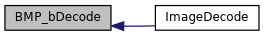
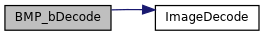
(139, 26) -> (127, 10)
